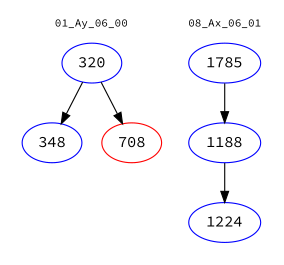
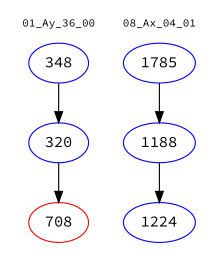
(92, 24) -> (59, 24)
(225, 24) -> (160, 24)
(75, 98) -> (59, 98)
